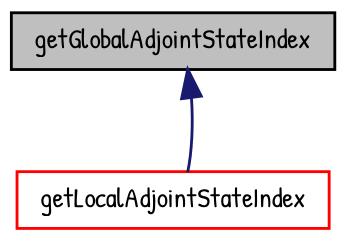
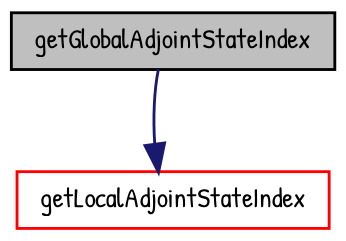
(192, 135) -> (154, 107)
